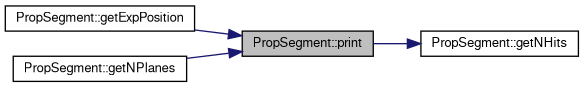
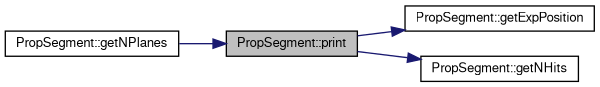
(212, 32) -> (375, 34)
